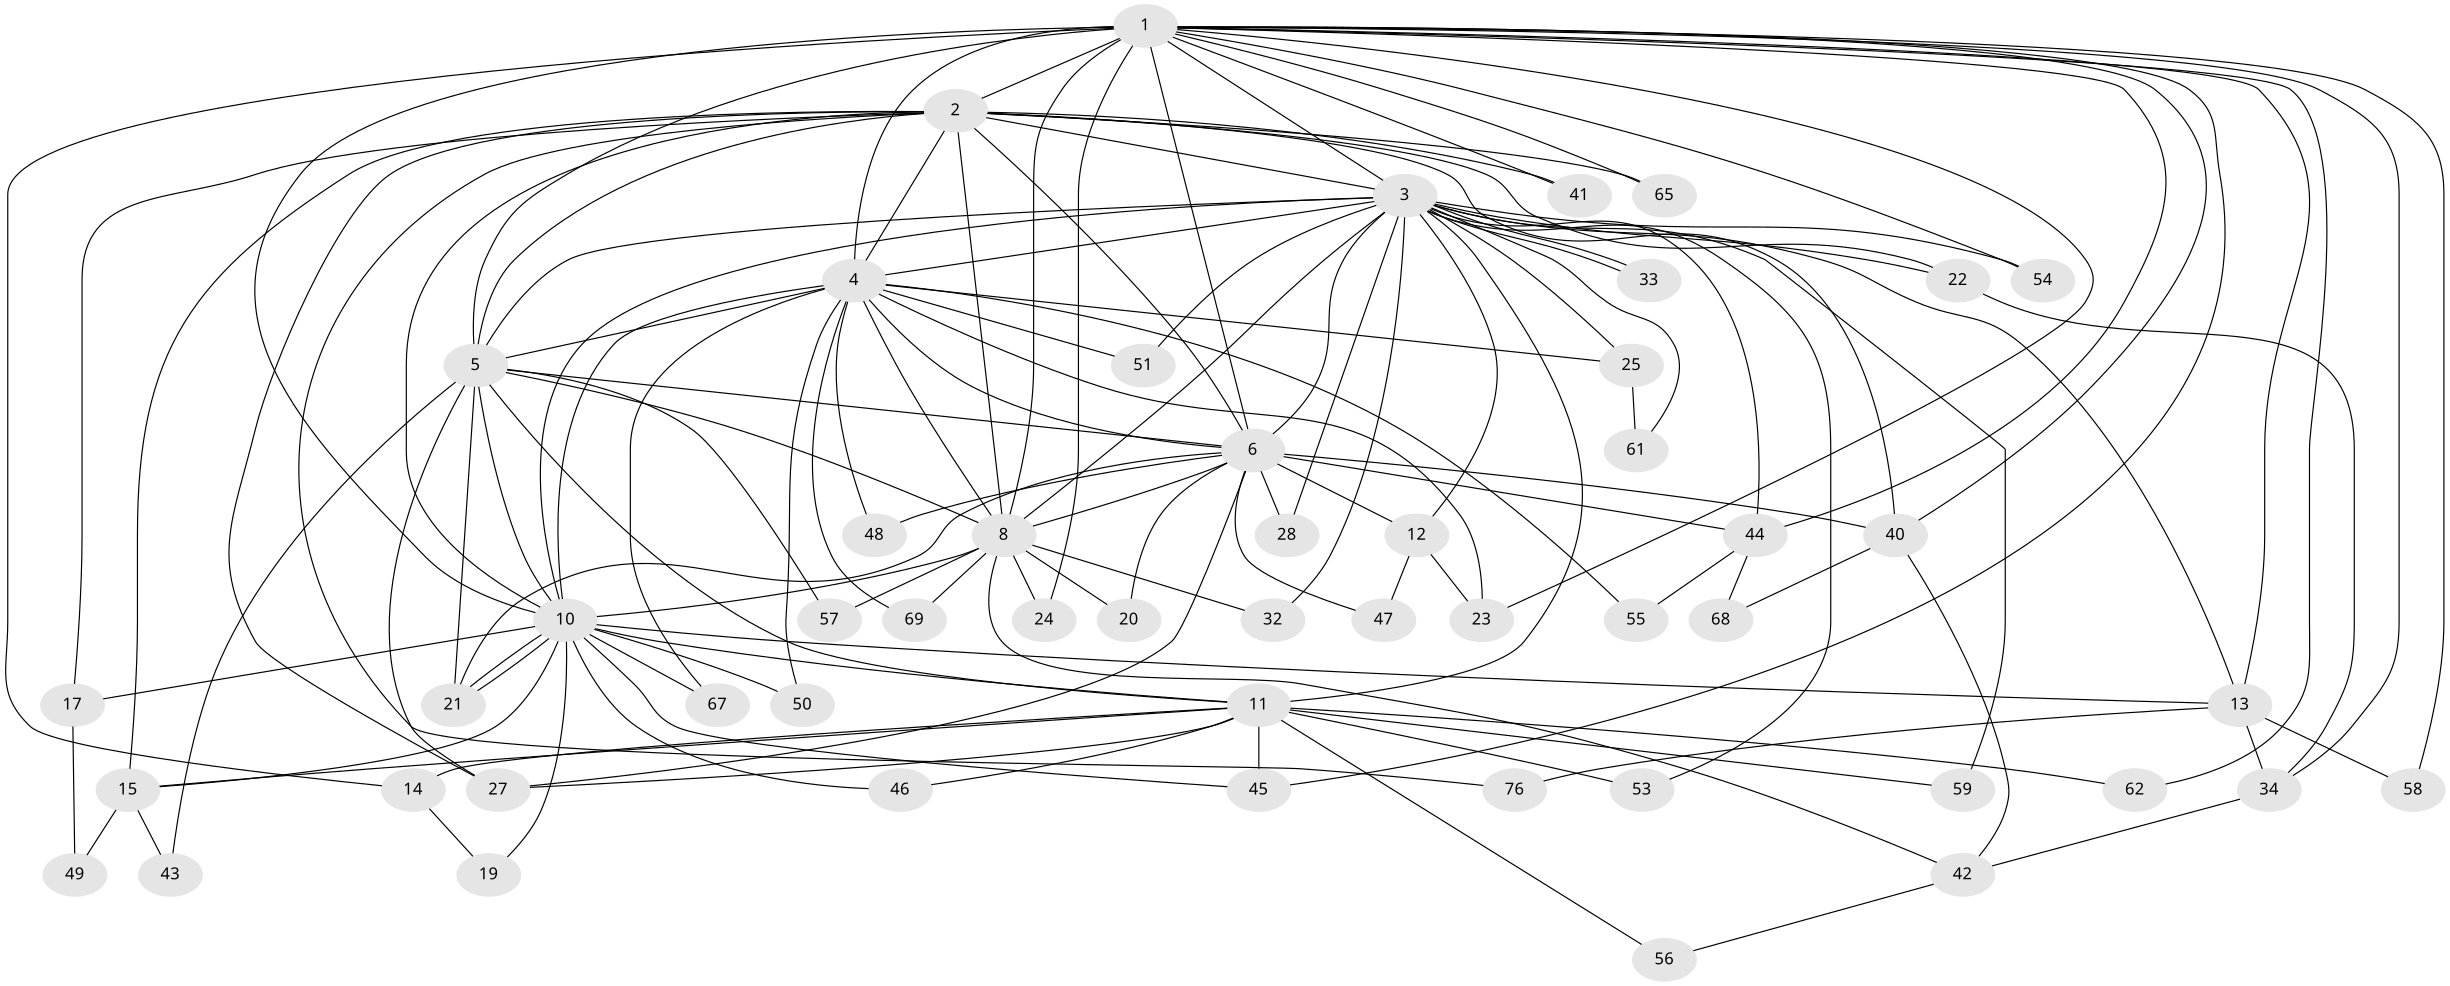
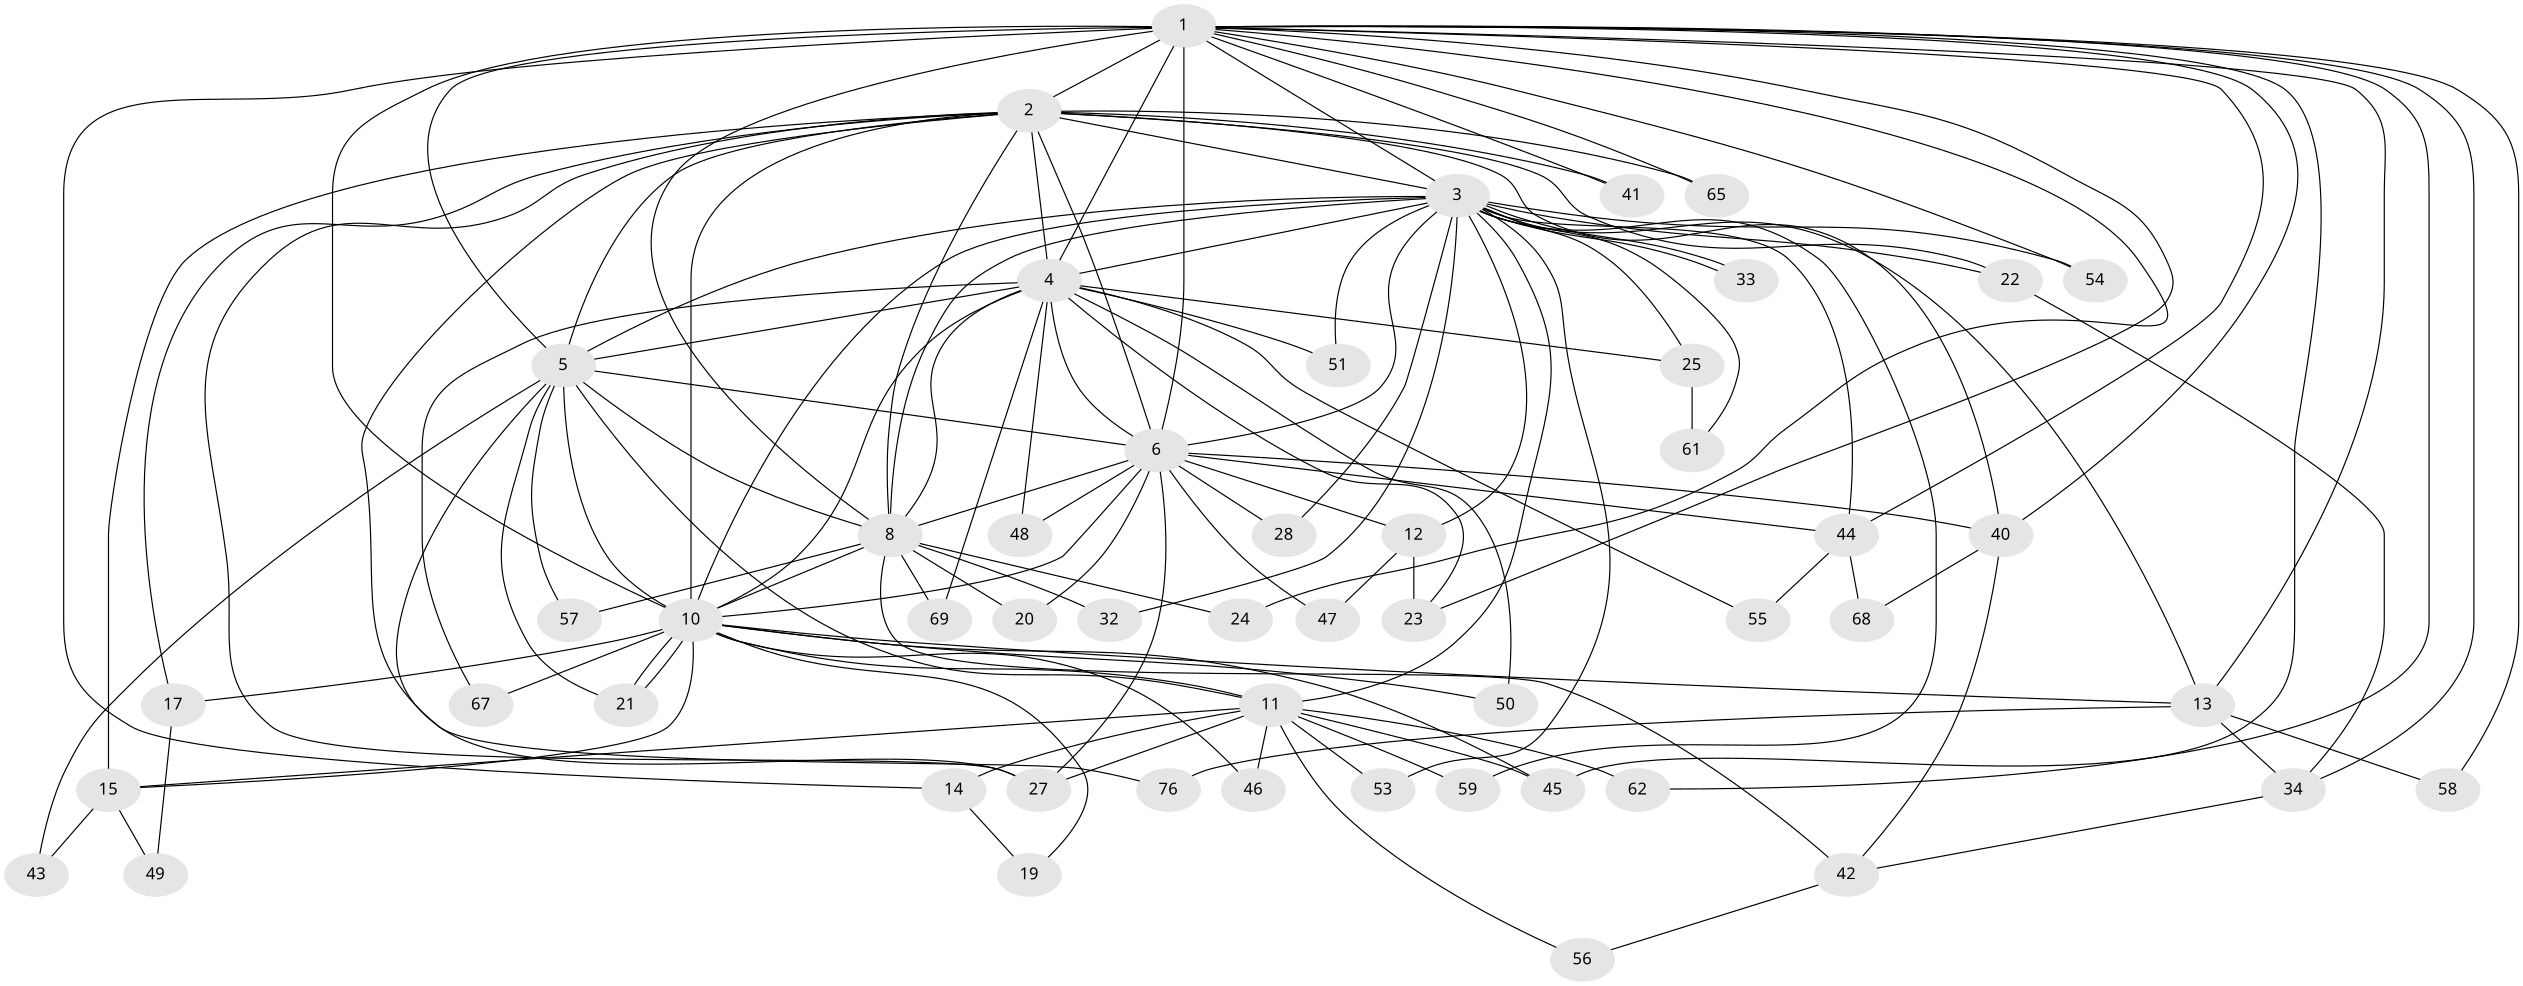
(891, 565) -> (941, 589)
